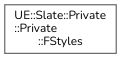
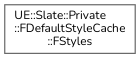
(60, 29) -> (70, 29)
